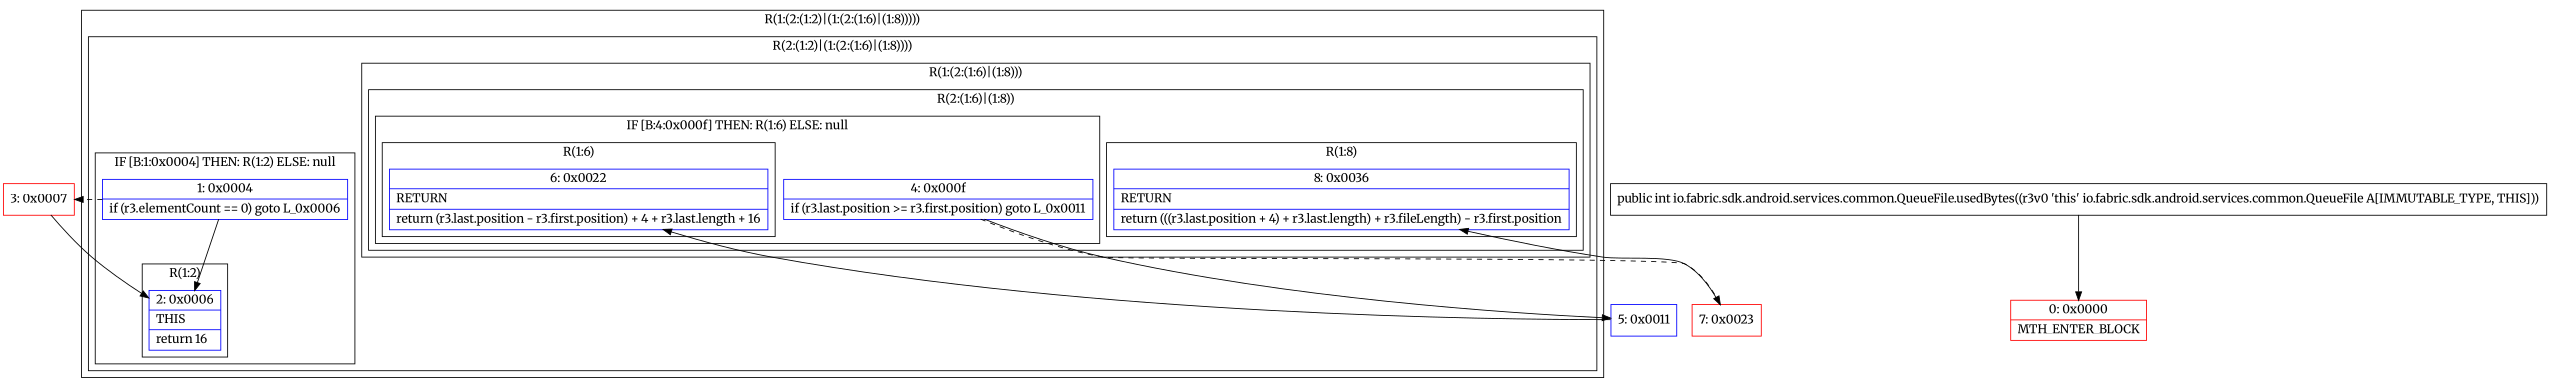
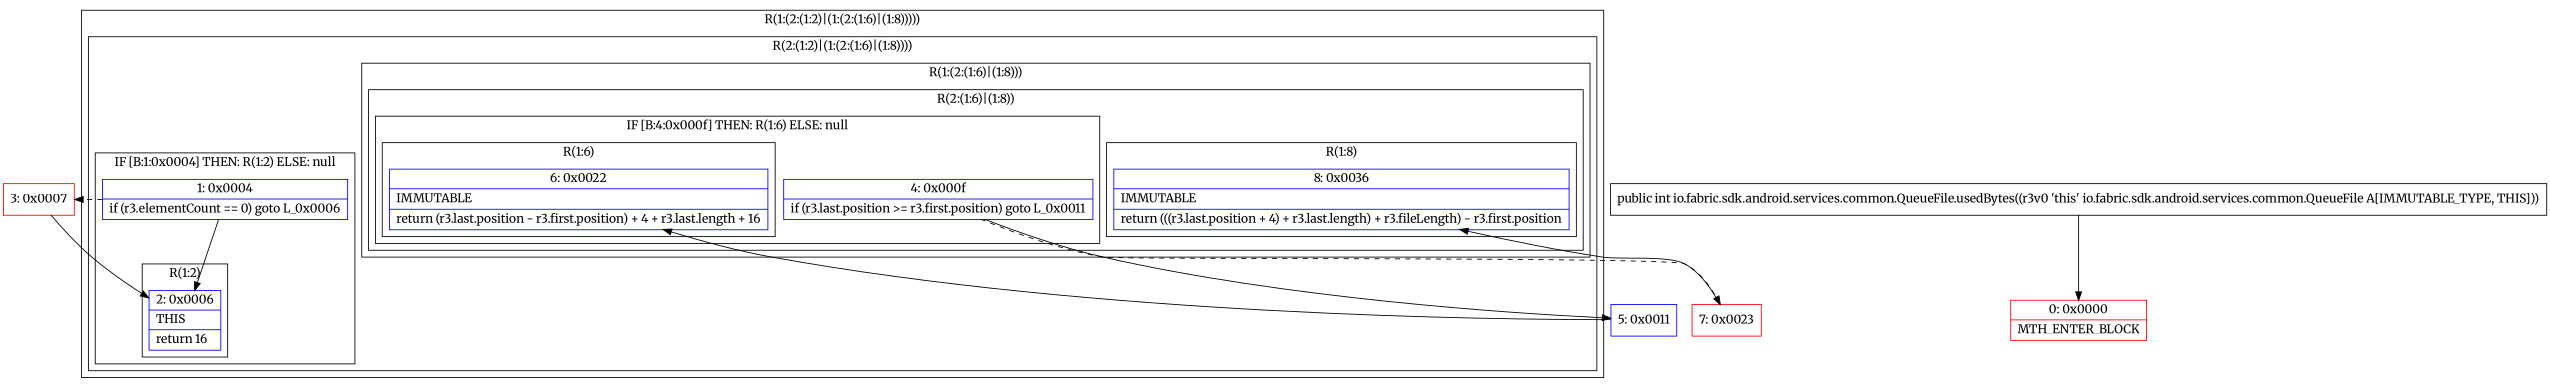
(422, 199) -> (434, 199)
(1146, 199) -> (1159, 199)
